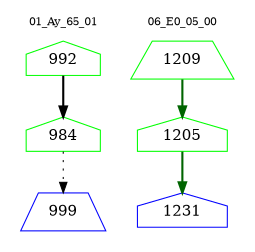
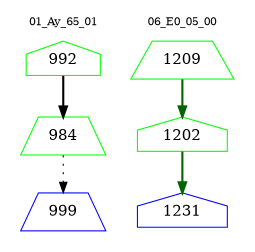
(63, 136) -> (63, 136)
(182, 136) -> (182, 136)
